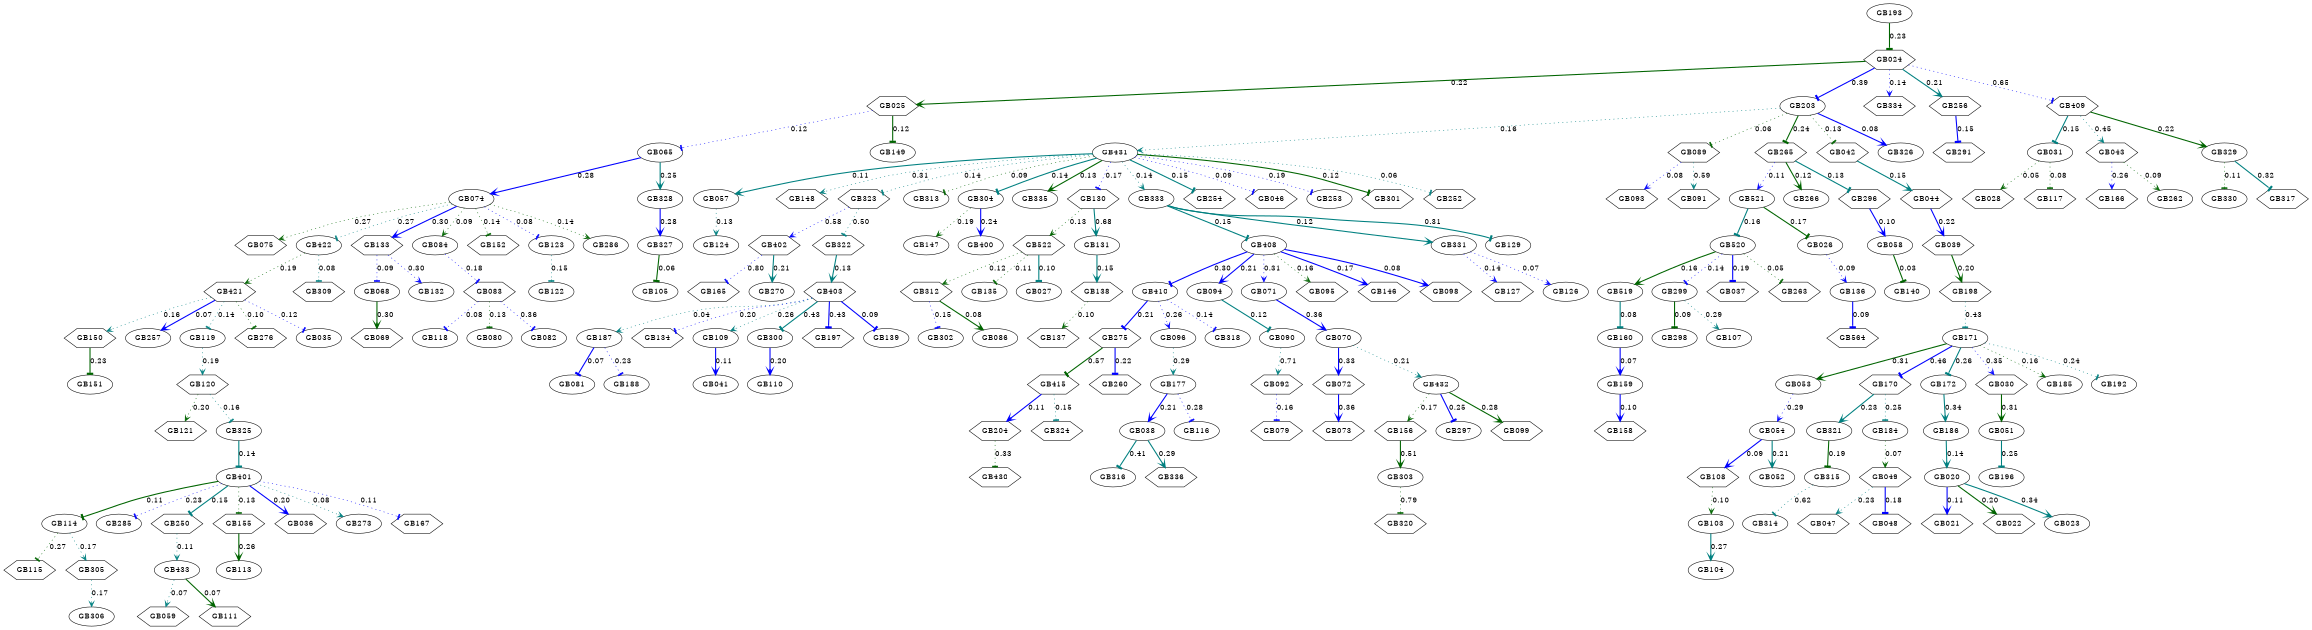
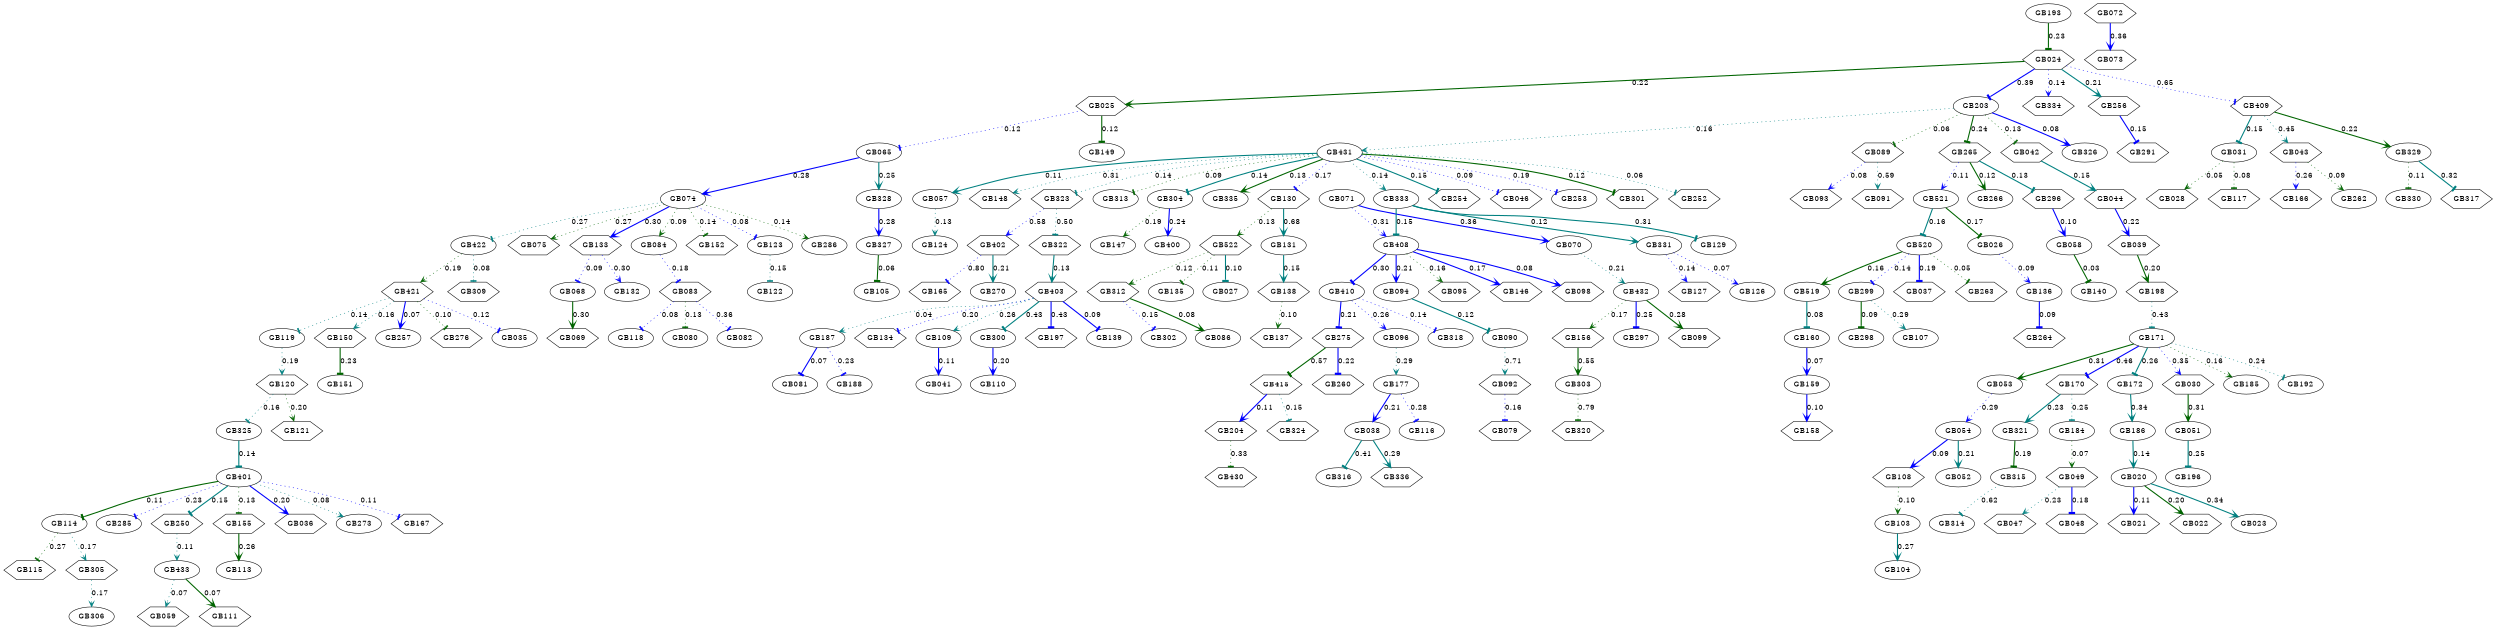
(1264, 266) -> (1367, 220)
(1853, 338) -> (2039, 338)
(1339, 359) -> none
(1409, 454) -> (1587, 361)
